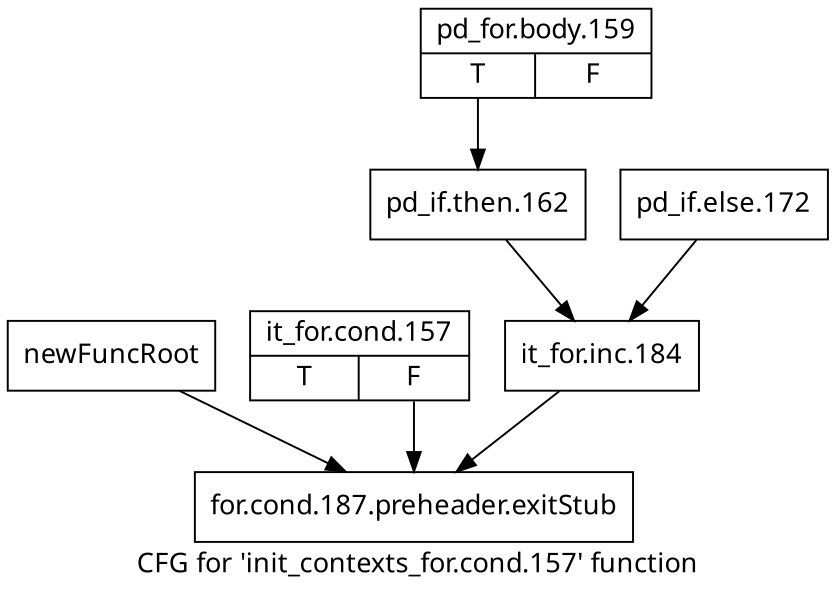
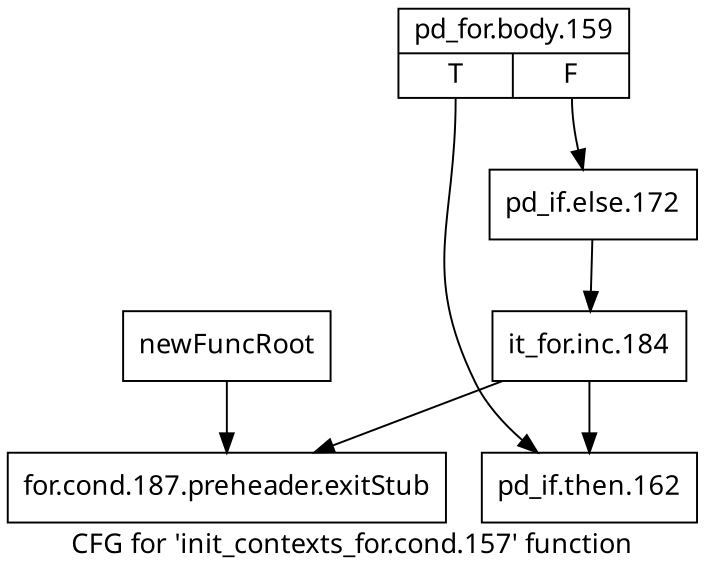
none -> (574, 125)
(534, 273) -> (589, 407)
(360, 356) -> none
